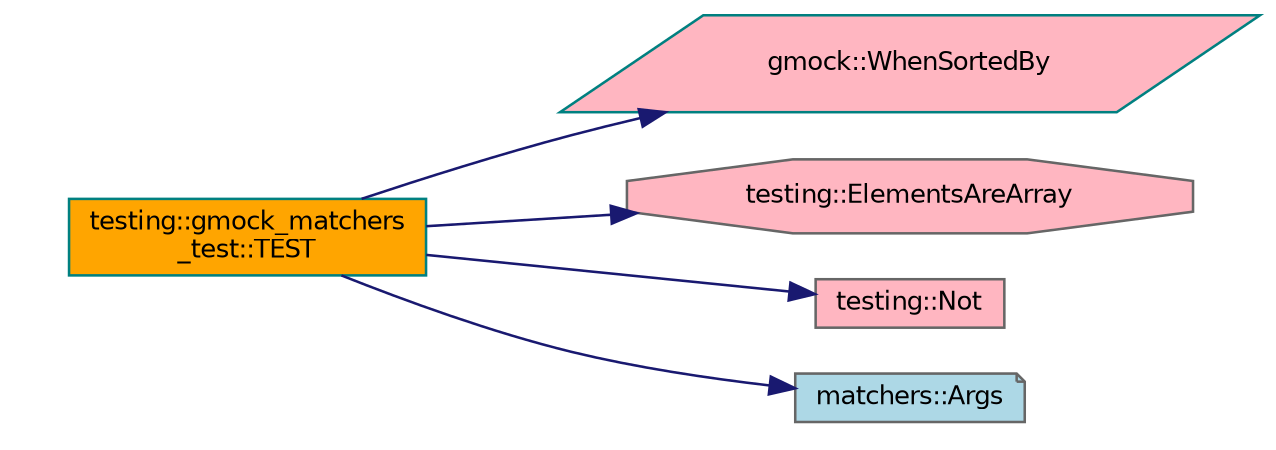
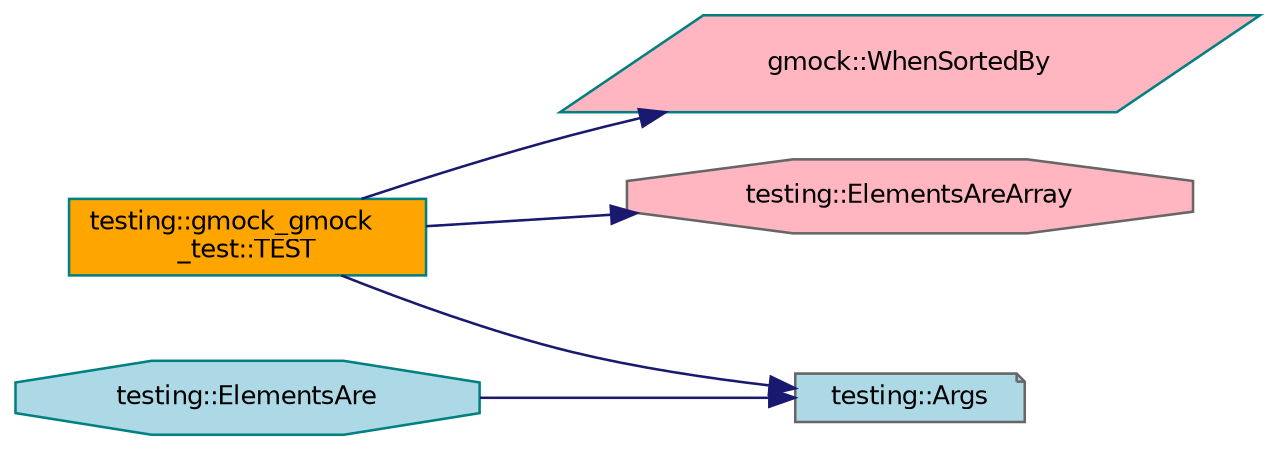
(248, 237) -> (248, 237)
(910, 303) -> none
none -> (248, 398)
(910, 398) -> (910, 398)
